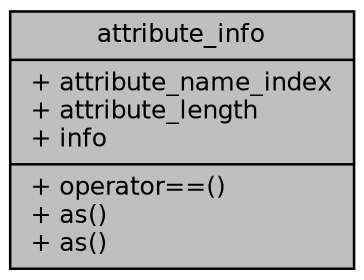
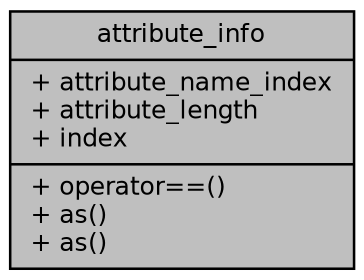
(70, 139) -> (80, 139)
